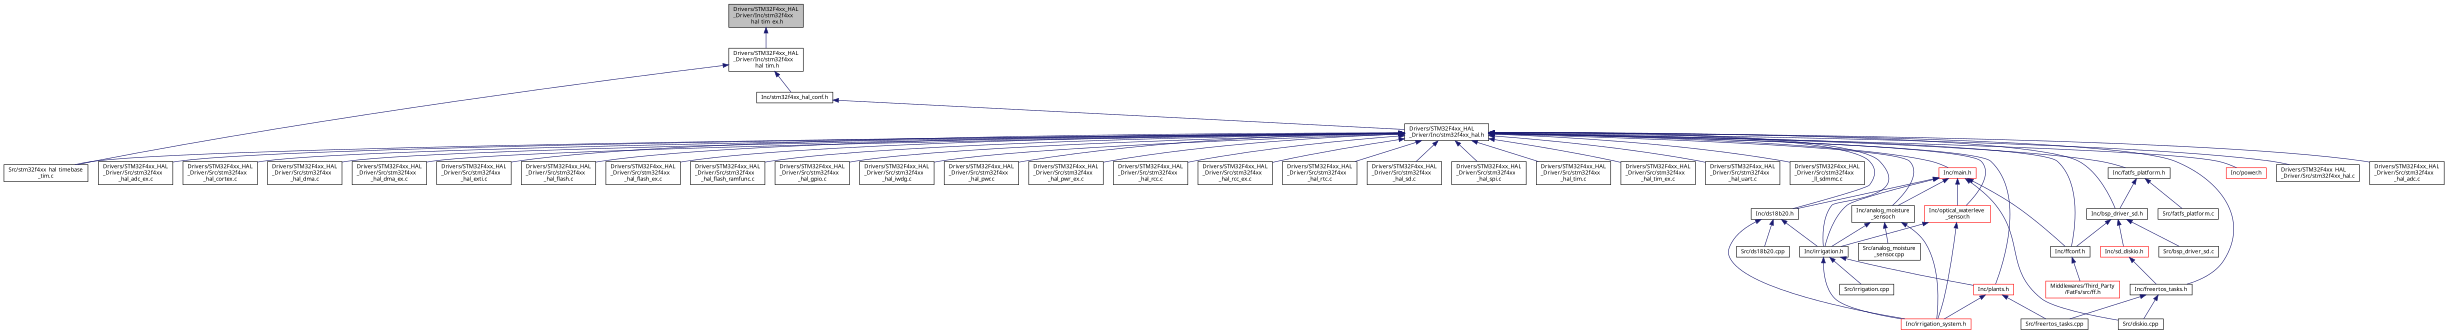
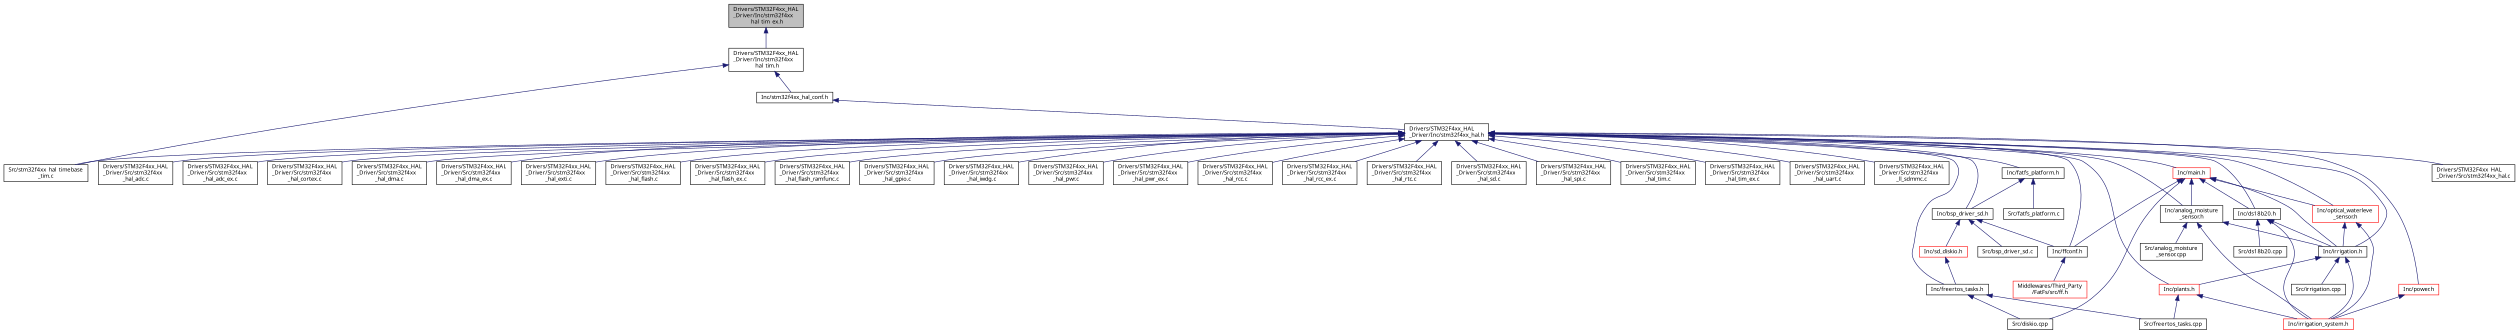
none -> (2366, 308)
